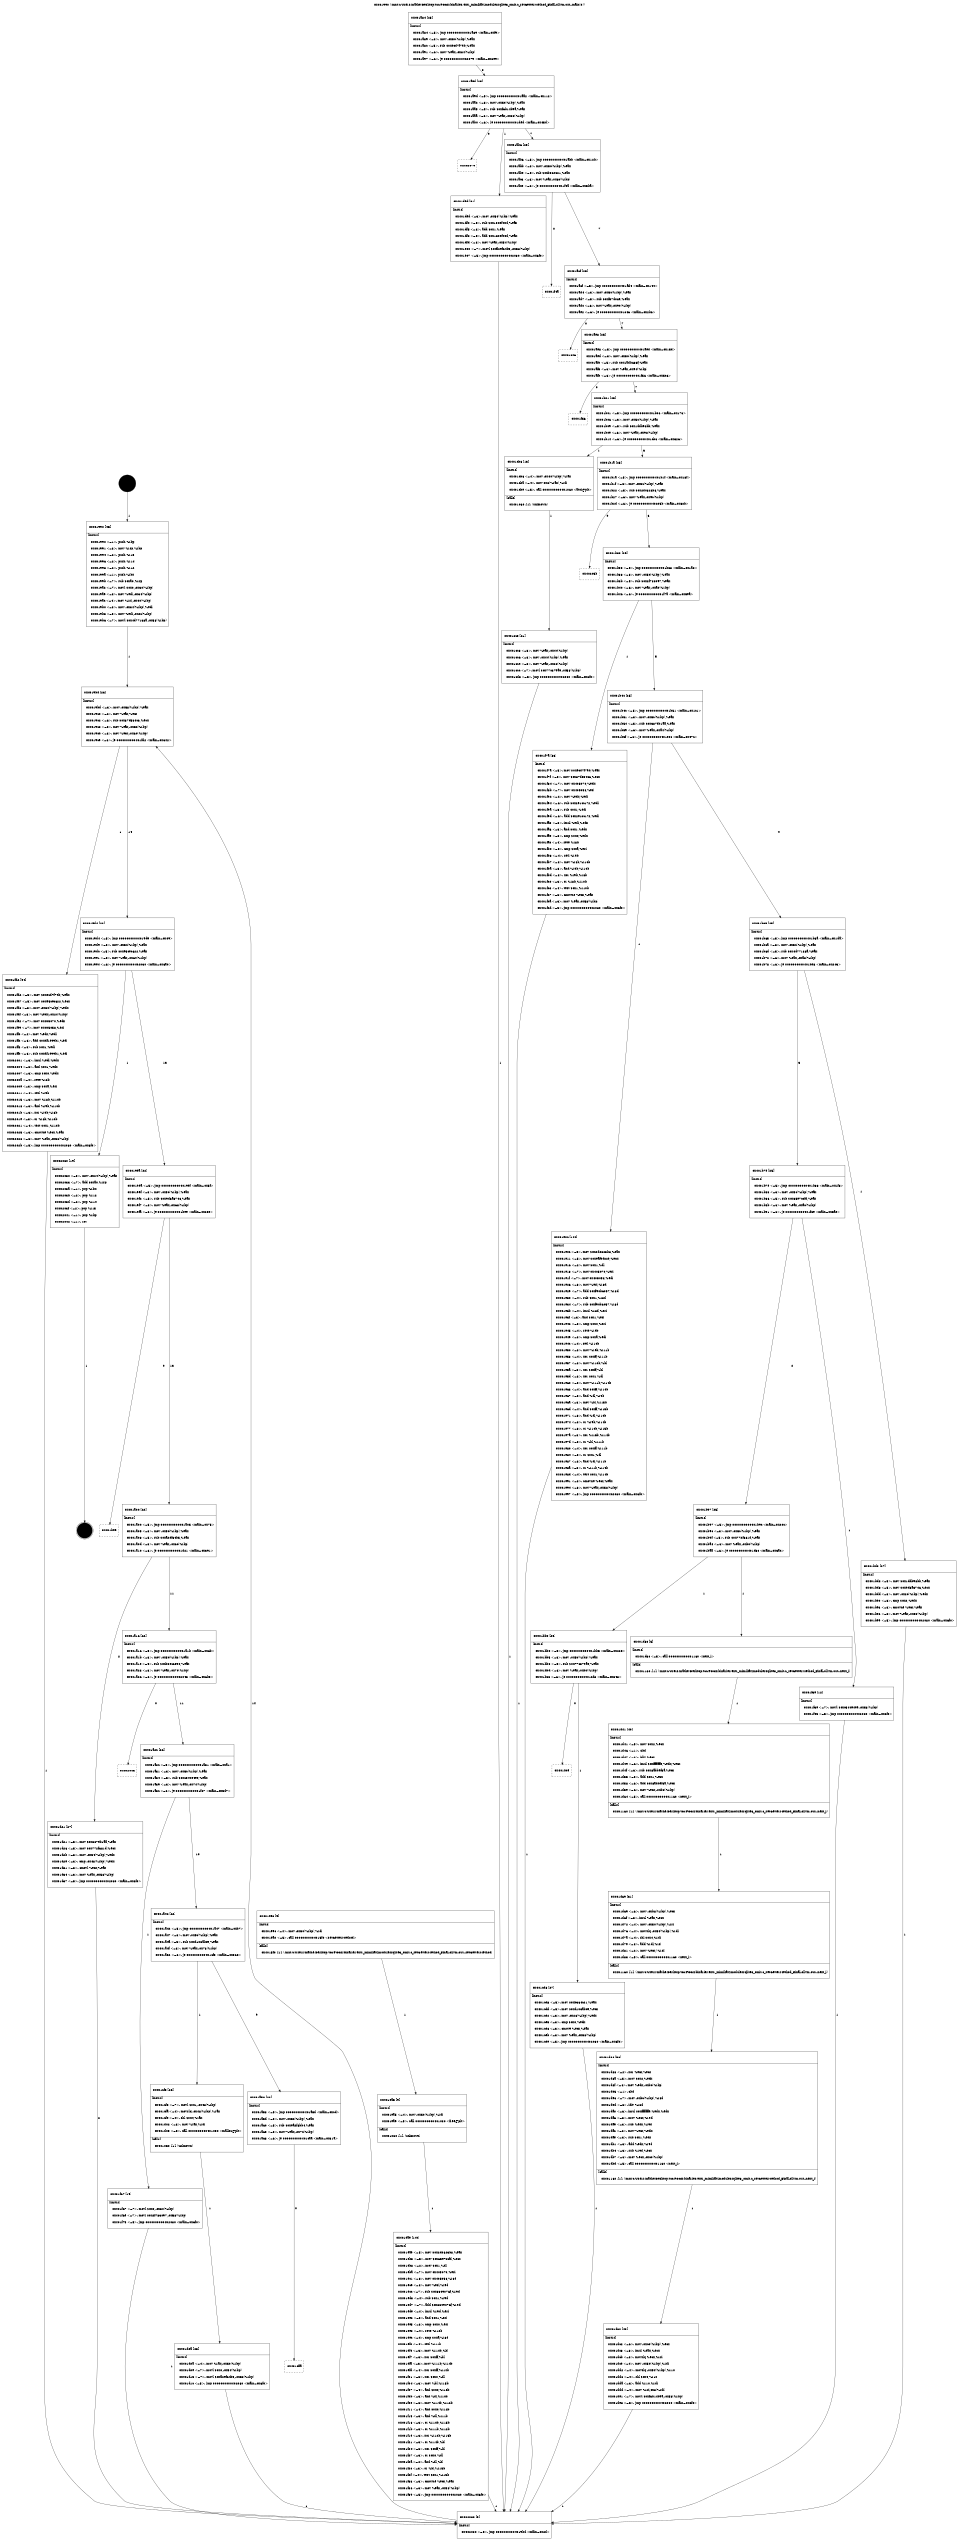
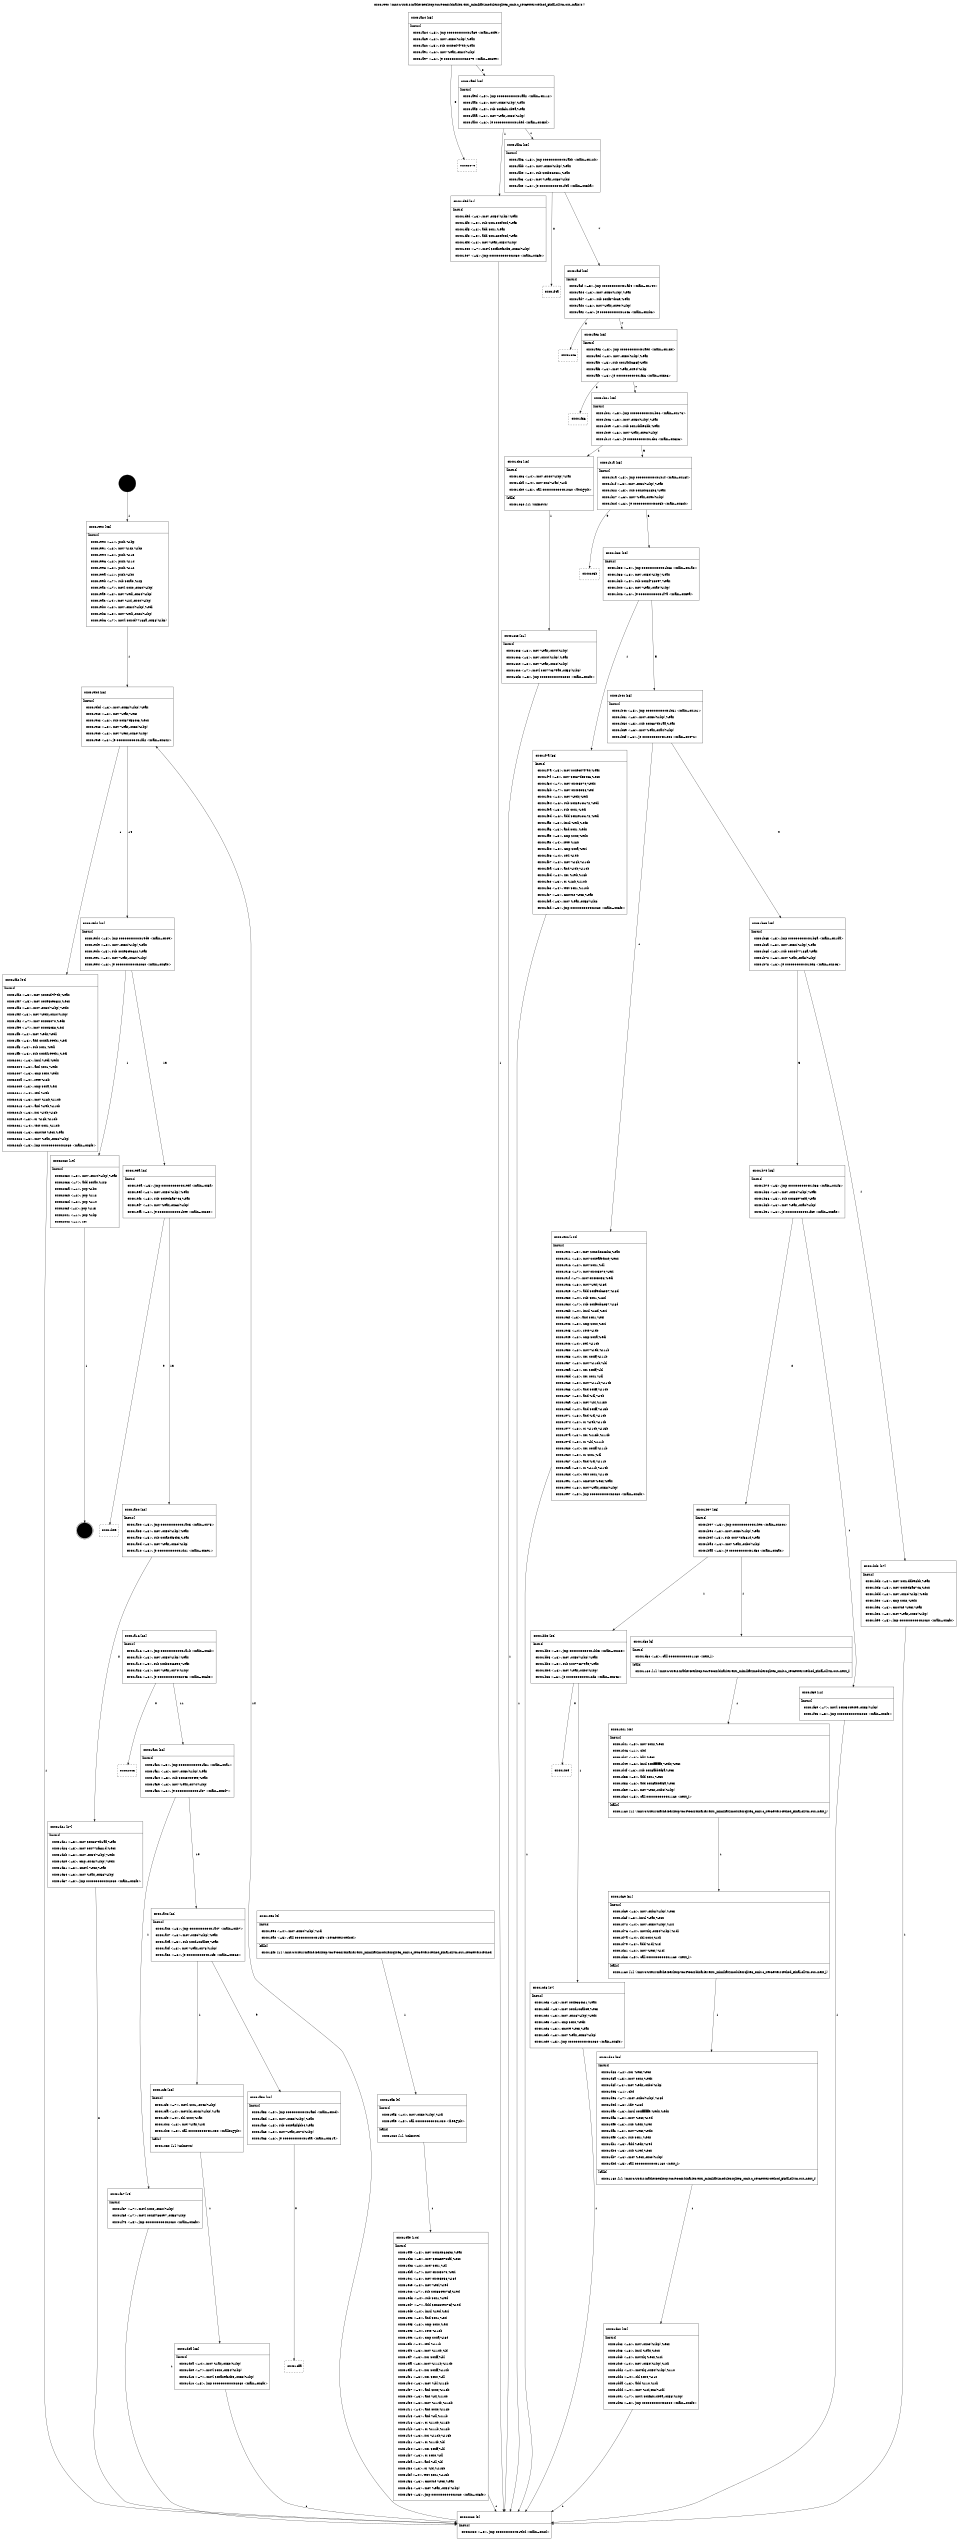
(481, 144) -> (451, 112)
(169, 1593) -> none
